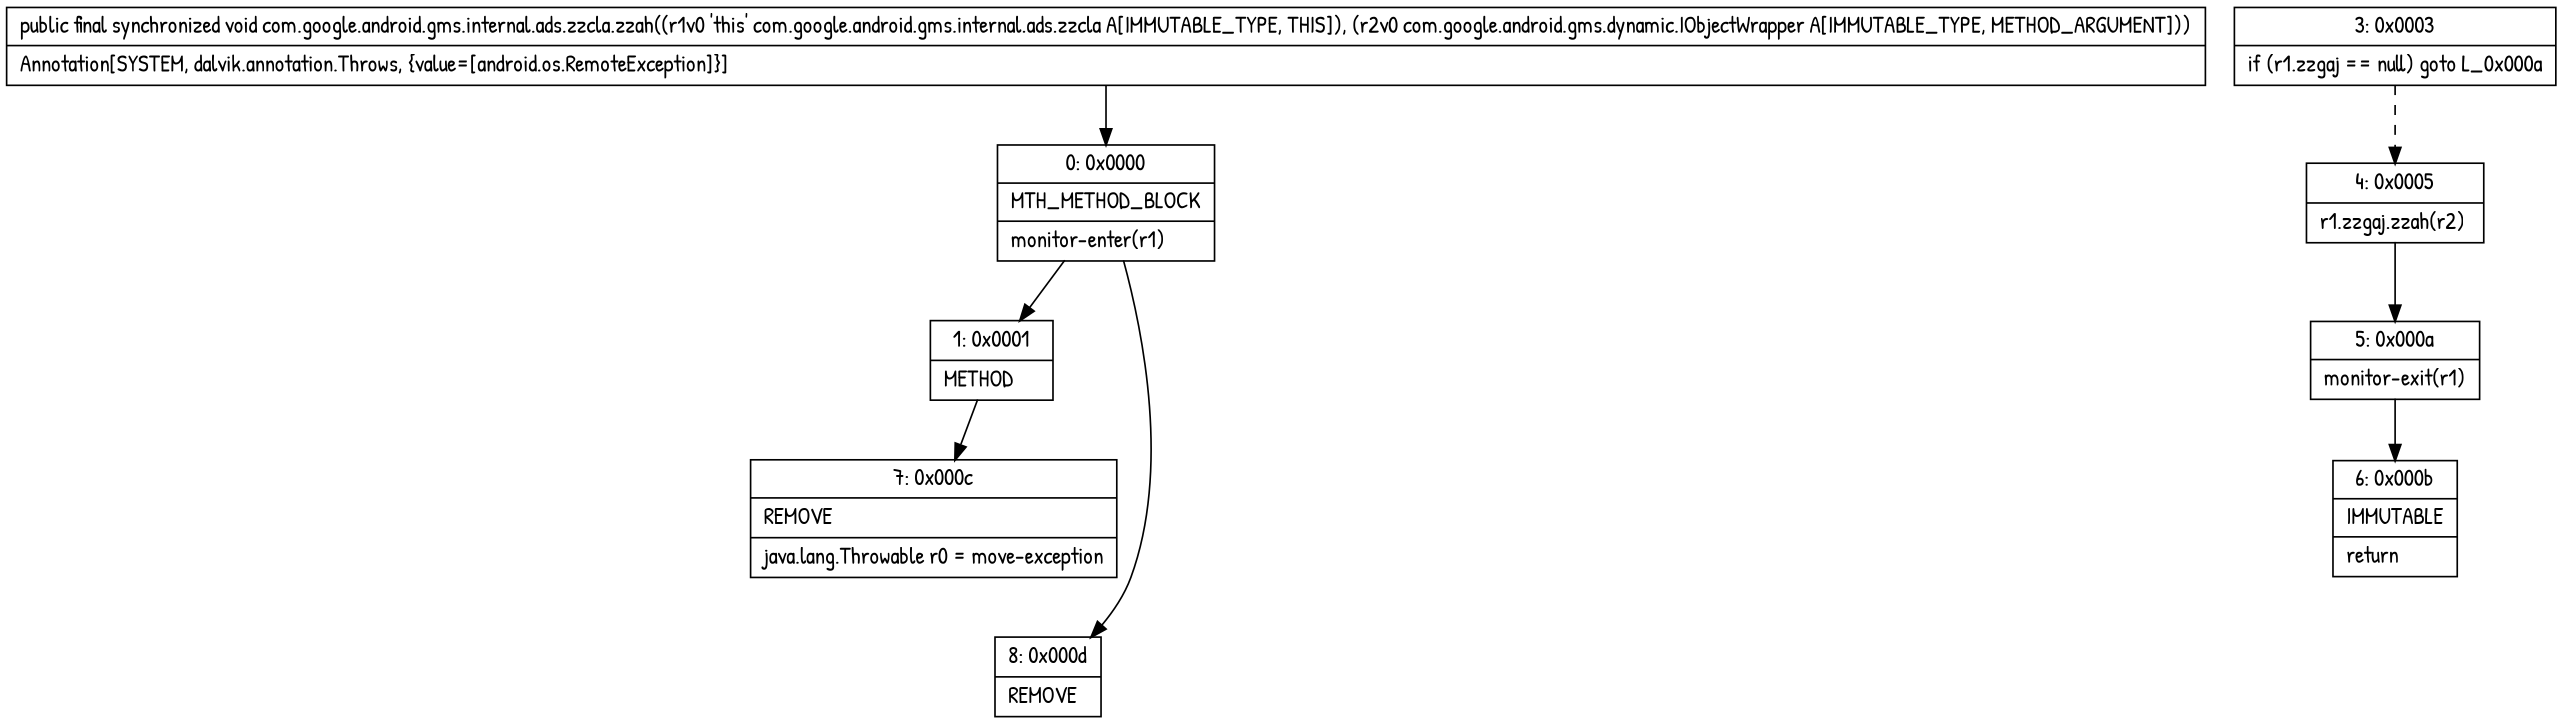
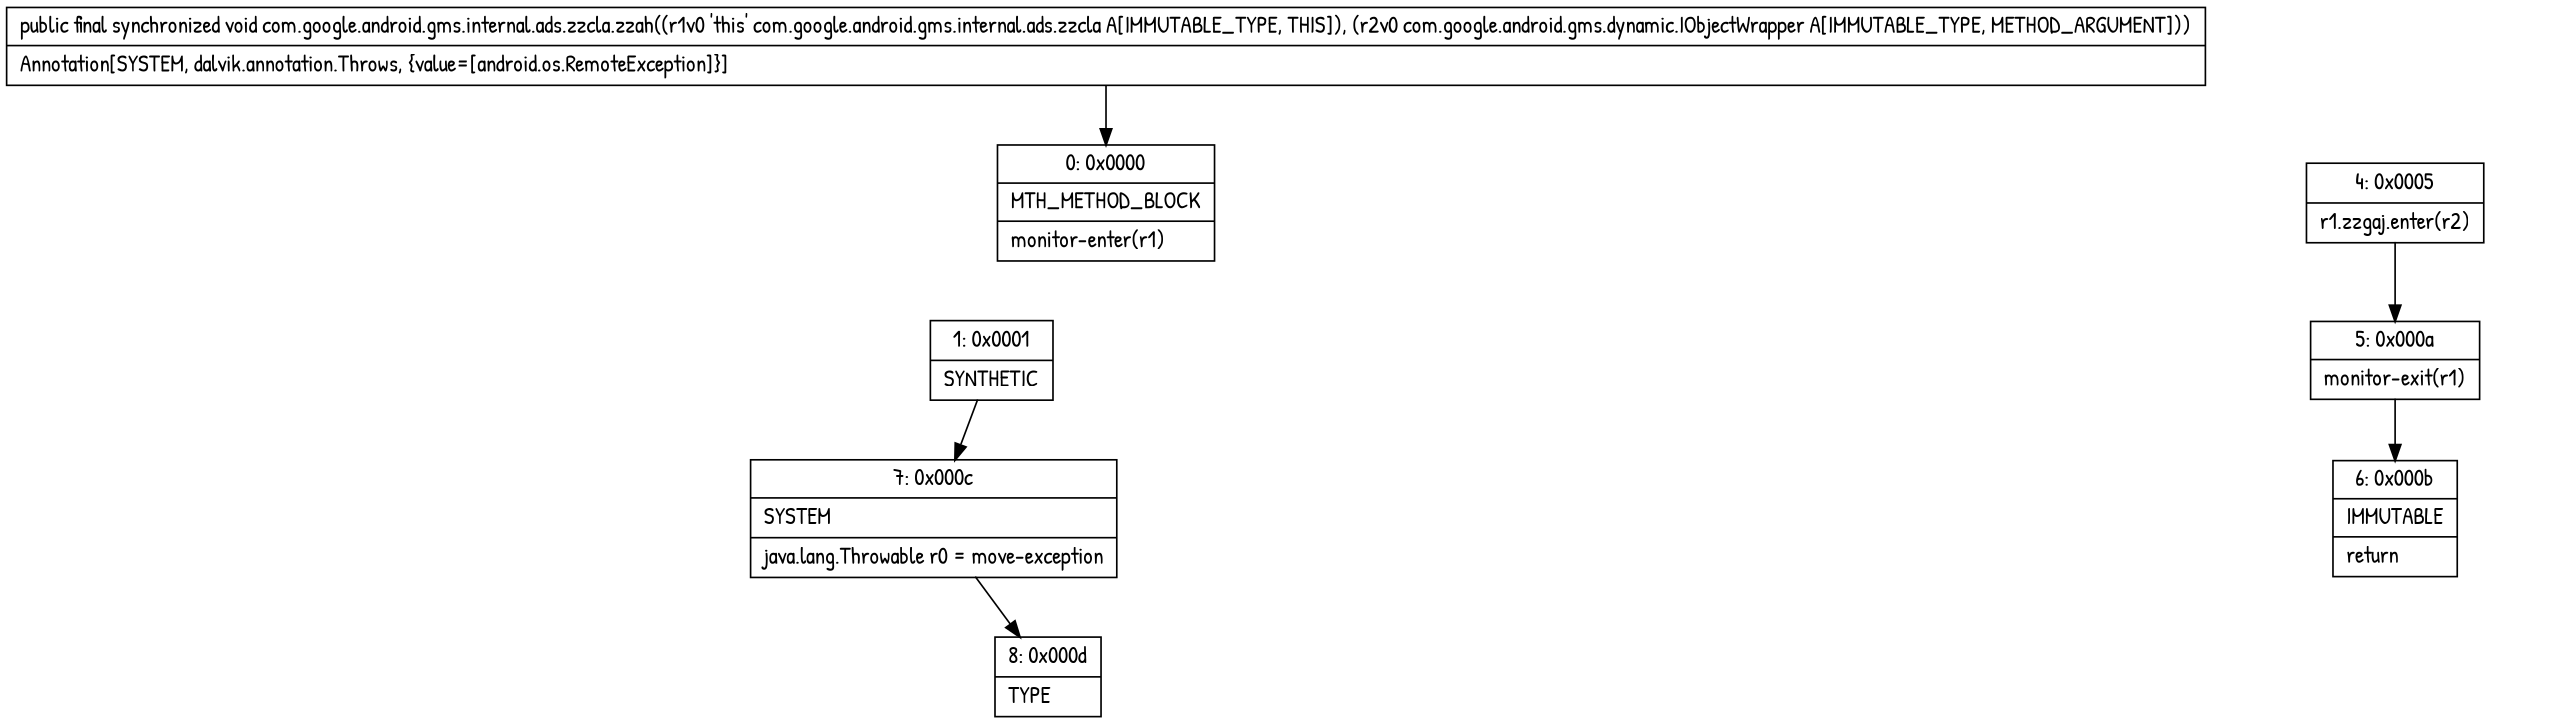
(2395, 46) -> none
(2393, 222) -> (2395, 222)
(1047, 284) -> none
(979, 379) -> (992, 379)
(1151, 447) -> (993, 600)
(799, 517) -> (798, 517)
(1043, 696) -> (1030, 696)
